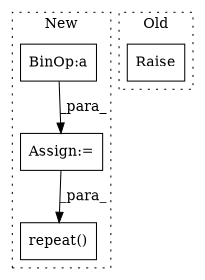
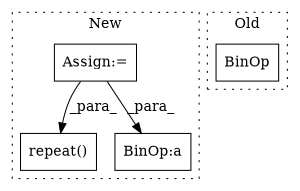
(156, 63) -> (247, 63)
(60, 102) -> (121, 103)
